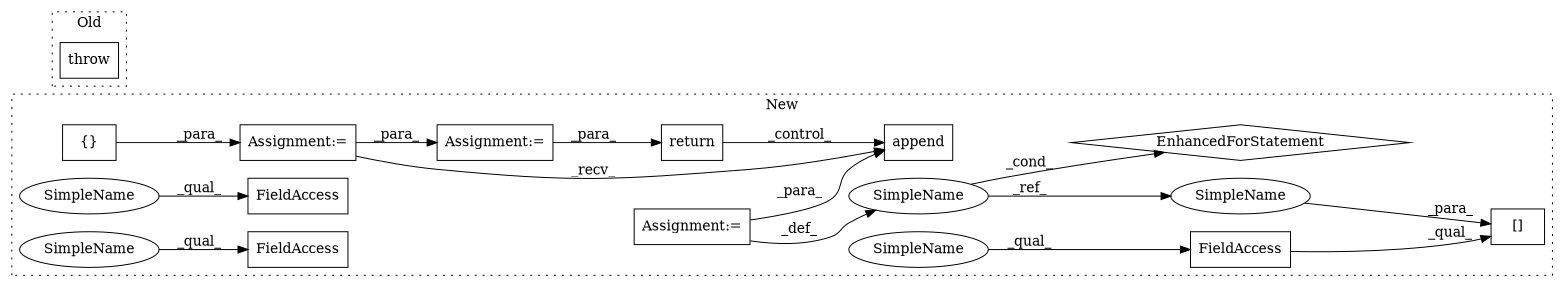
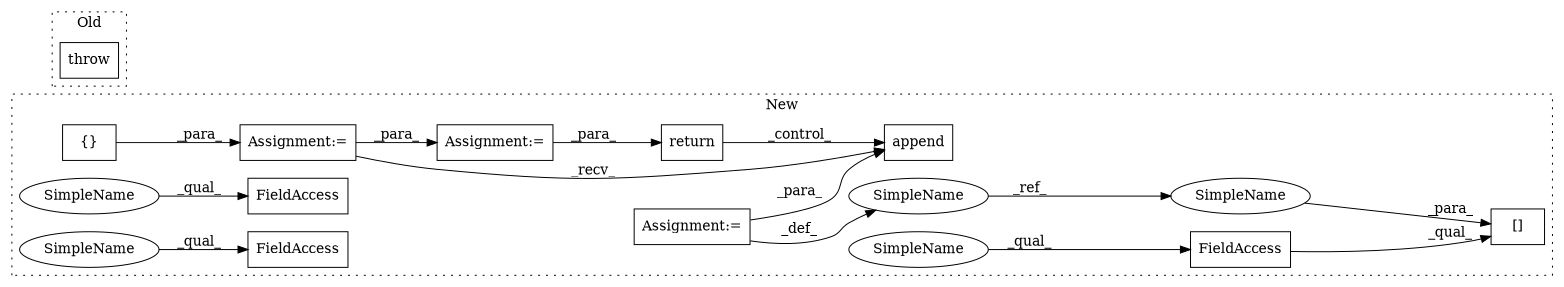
(1241, 143) -> none
